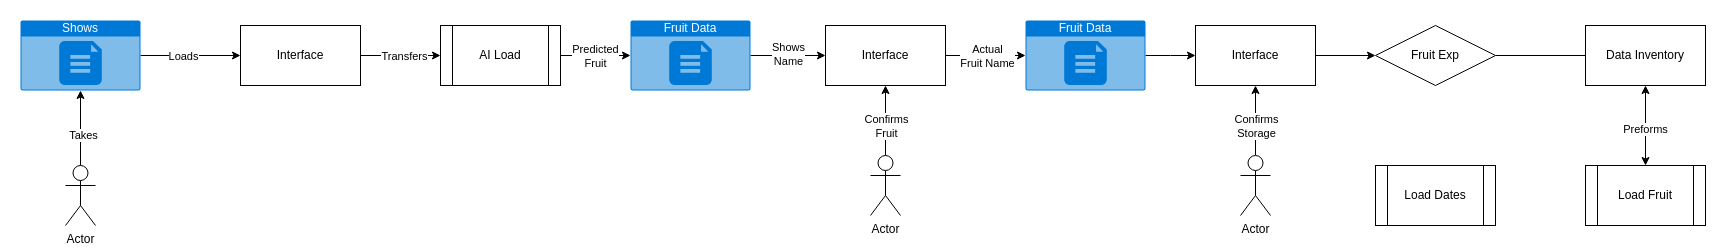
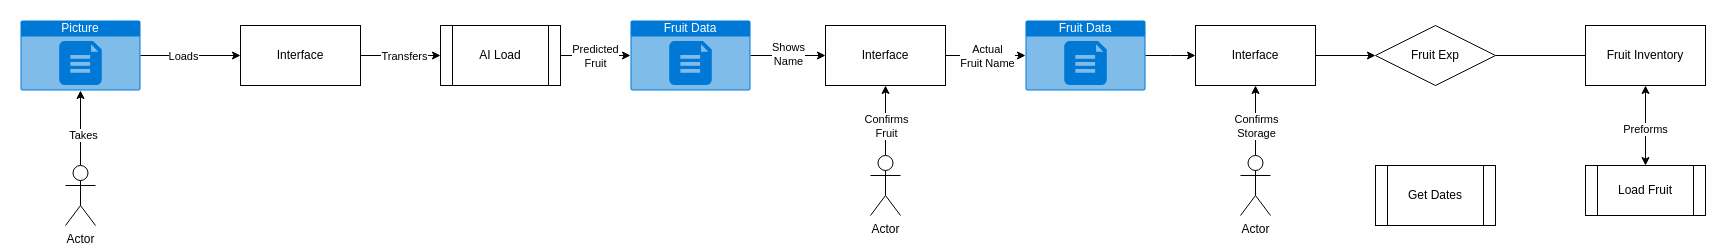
(81, 29) -> (81, 29)
(1646, 56) -> (1646, 56)
(1436, 196) -> (1436, 196)
(1646, 196) -> (1646, 191)
